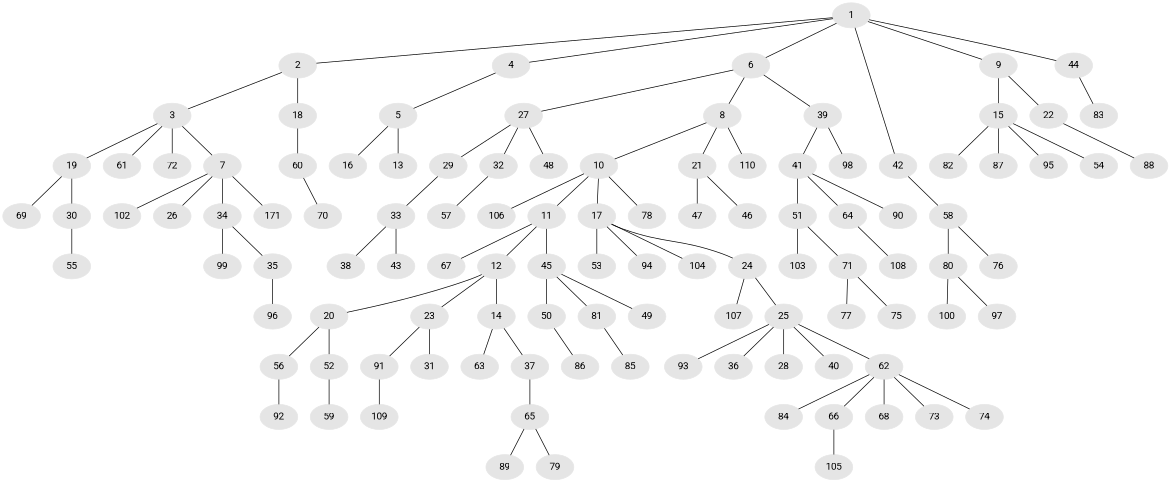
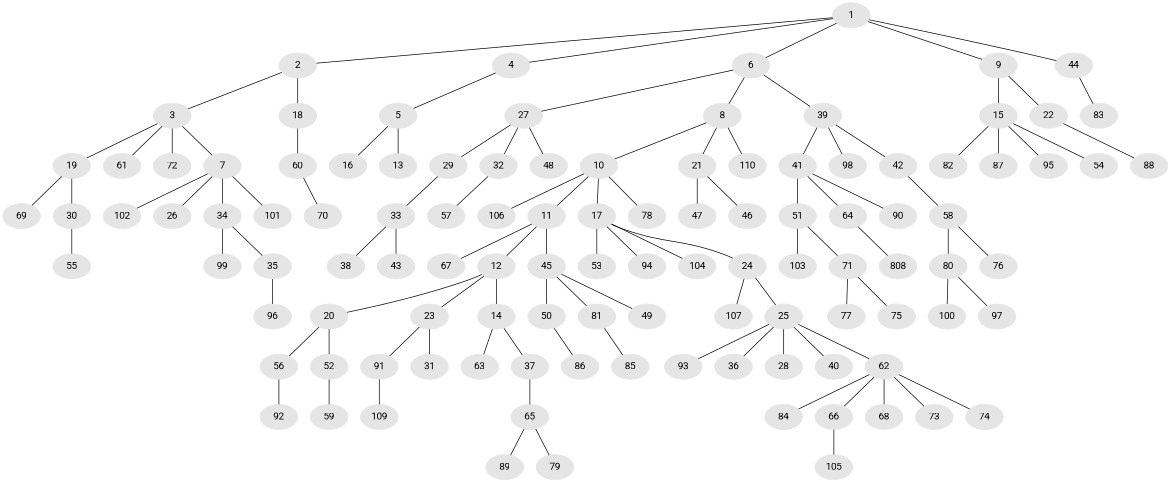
(875, 91) -> (860, 141)
(273, 216) -> (273, 216)
(898, 266) -> (898, 266)
